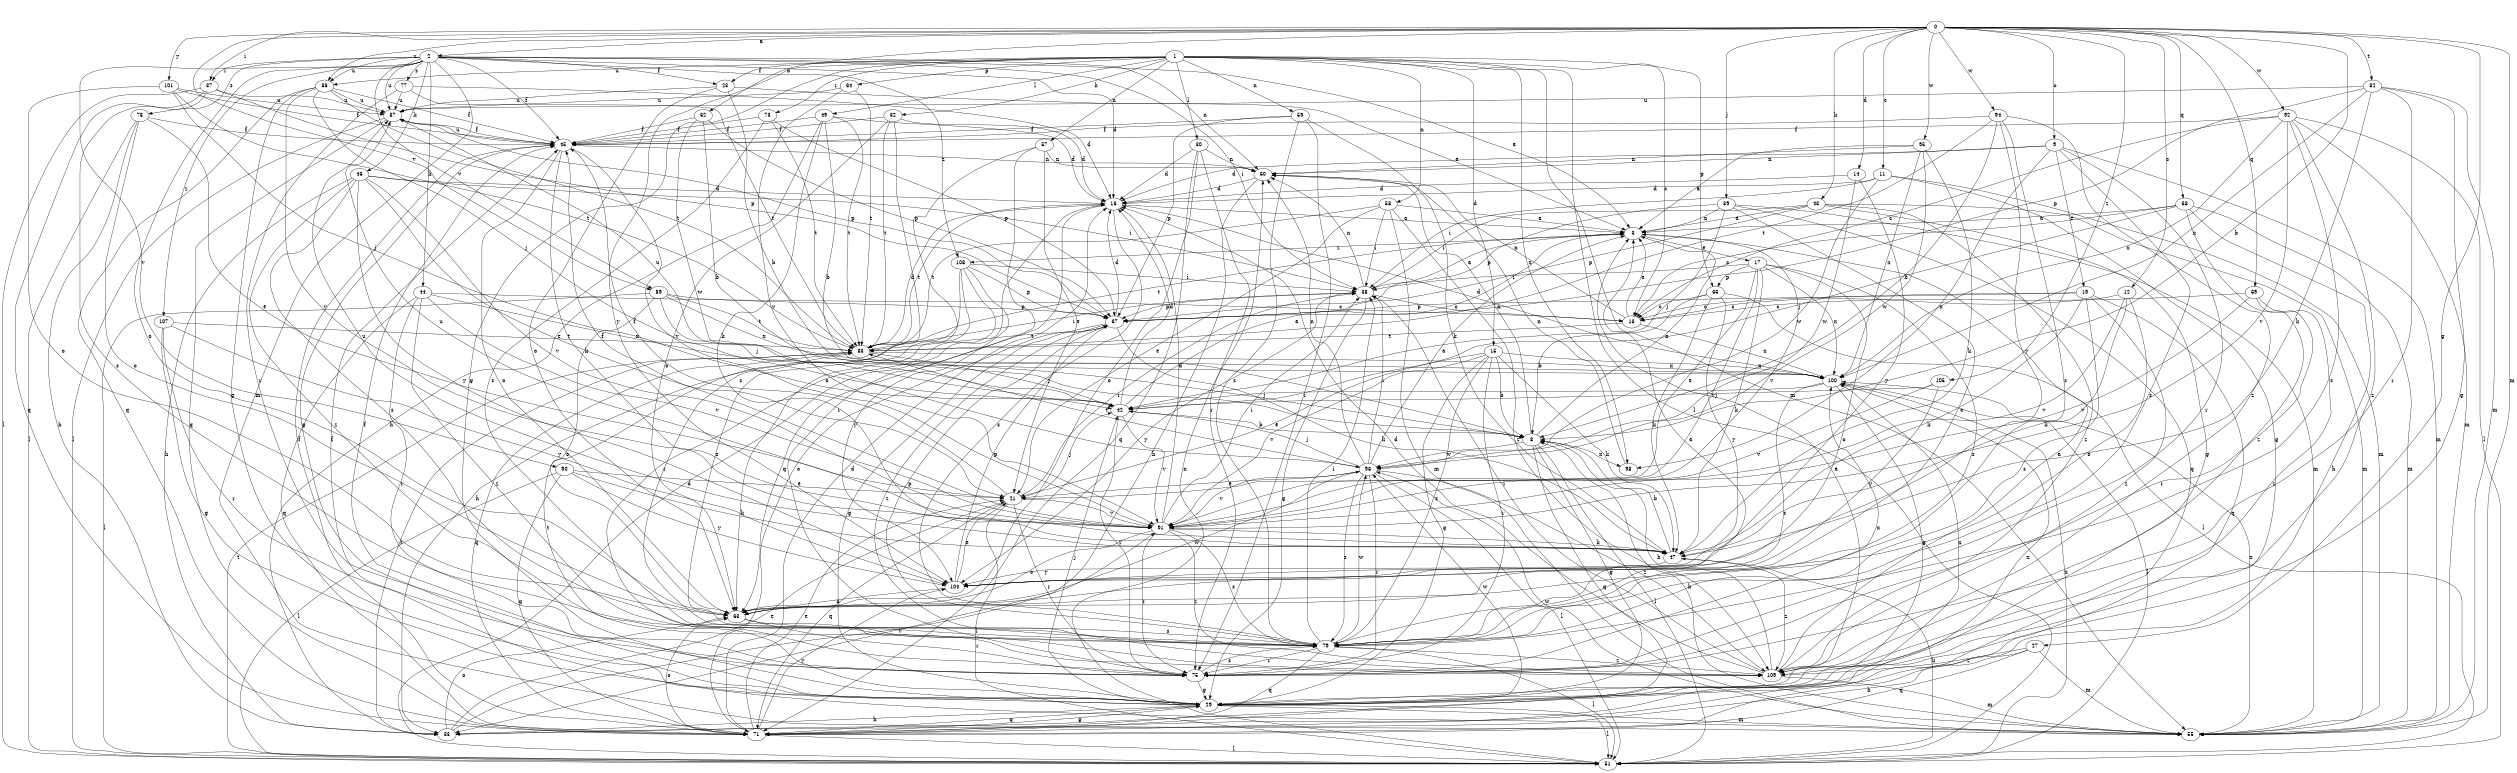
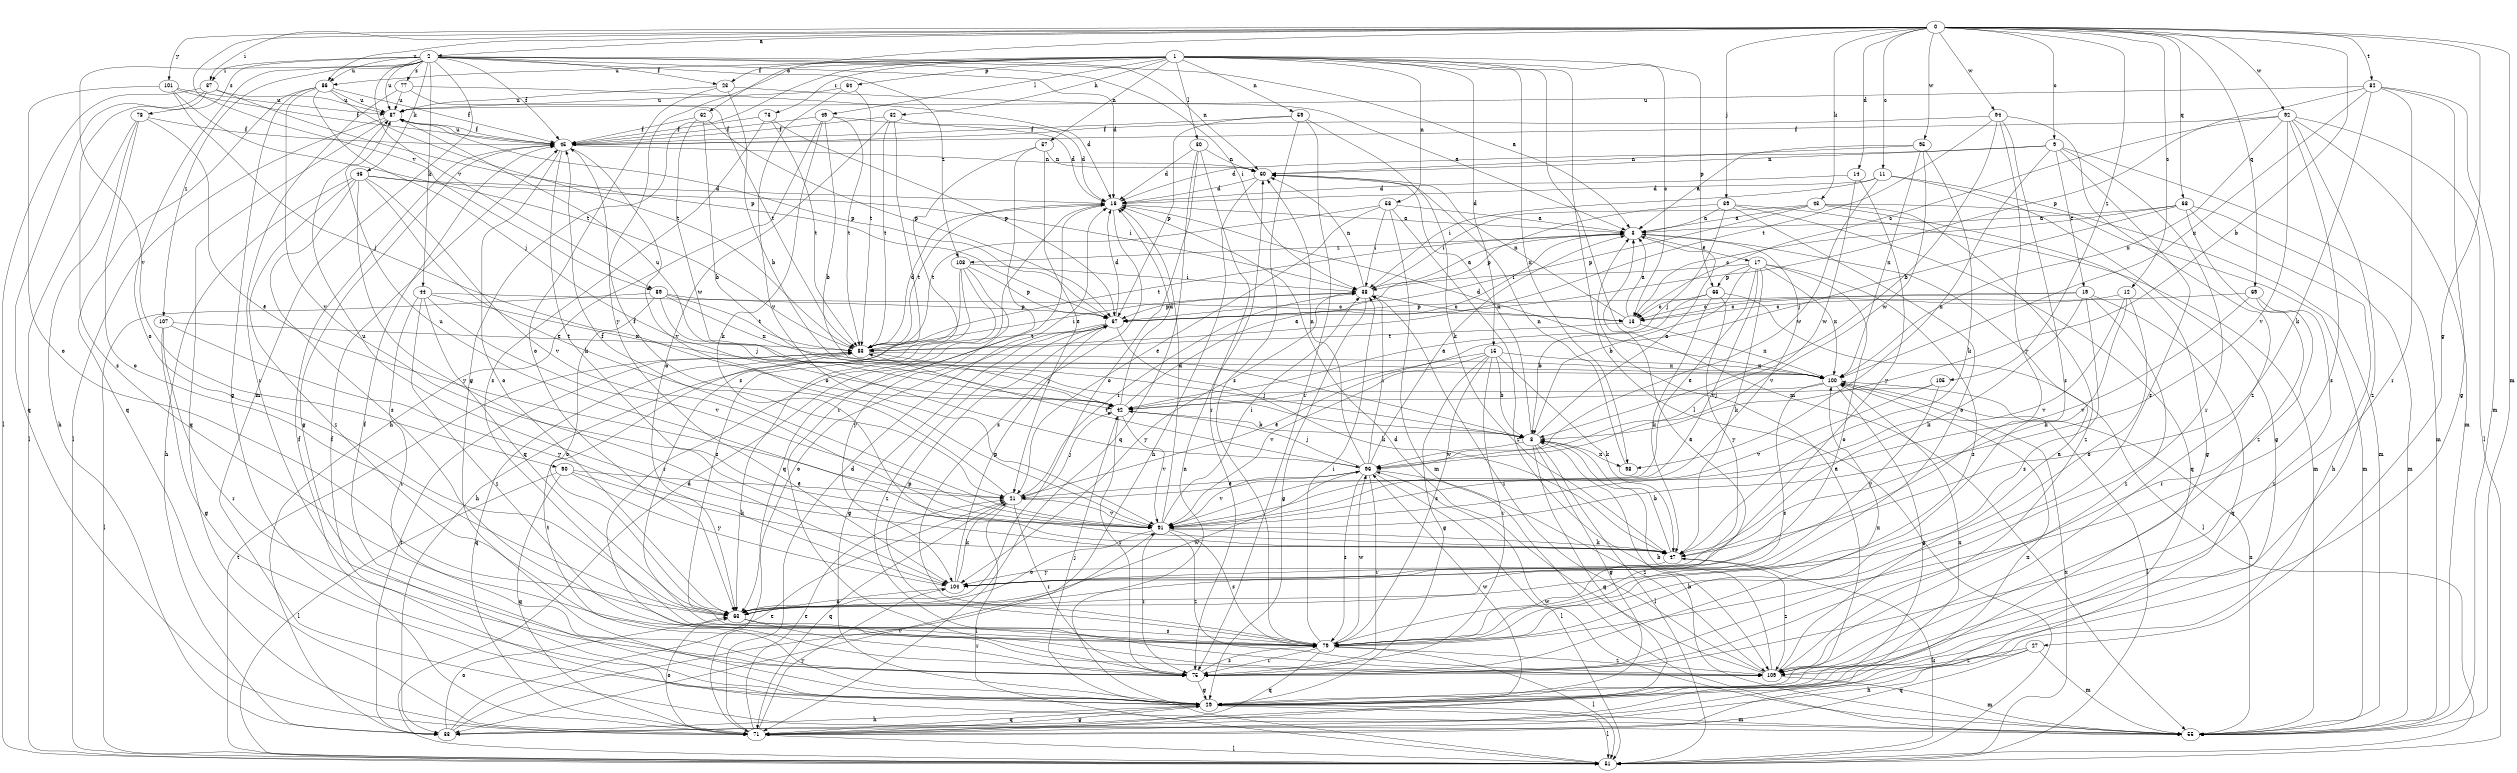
none -> (1645, 335)
(967, 543) -> (967, 543)
(373, 623) -> (539, 474)
